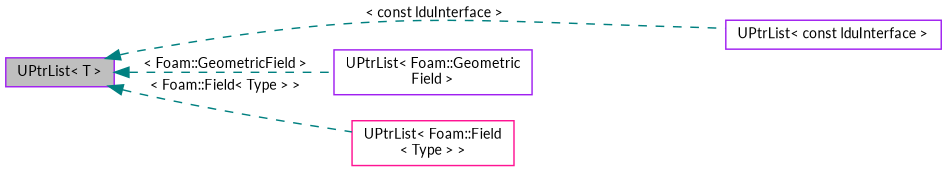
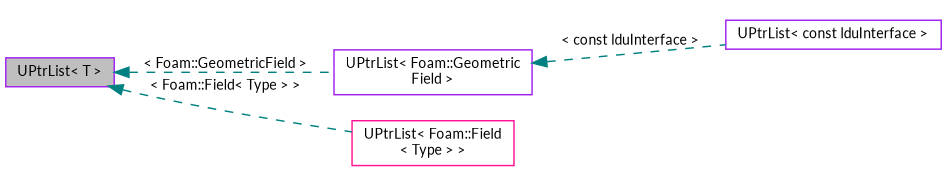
(422, 21) -> (636, 53)
